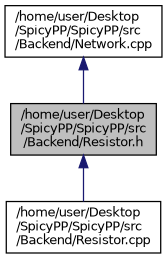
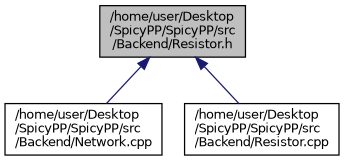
(83, 87) -> (124, 85)
